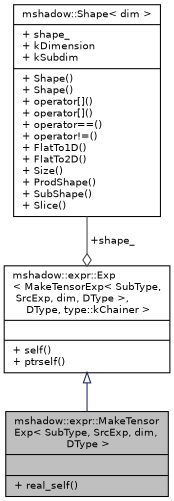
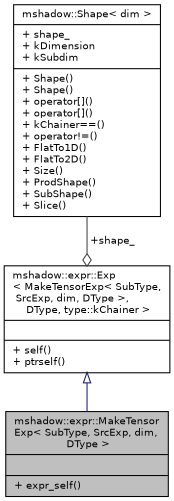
(62, 125) -> (63, 125)
(46, 486) -> (48, 486)
